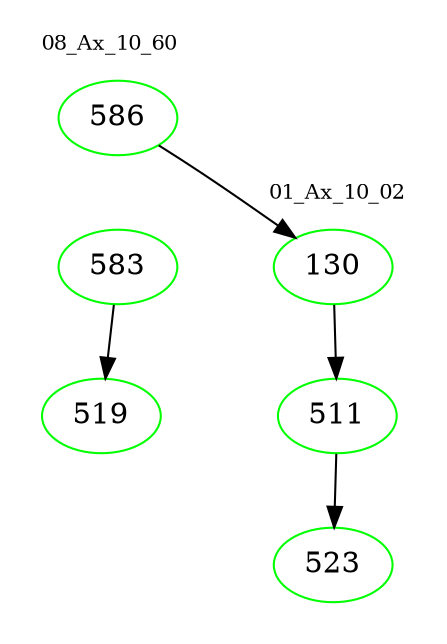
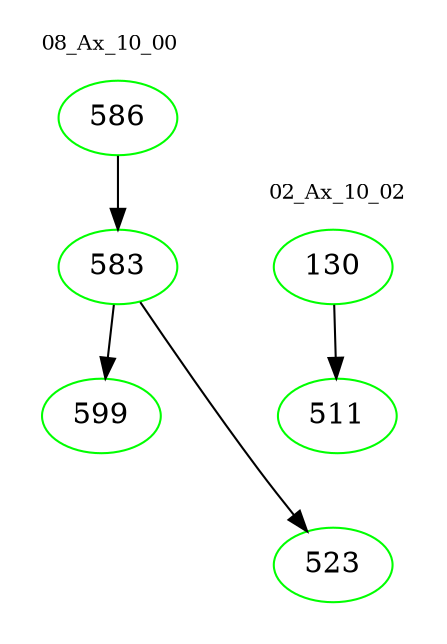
(110, 44) -> (110, 44)
(219, 185) -> (118, 182)
(337, 193) -> (337, 193)
(101, 416) -> (101, 416)
(336, 480) -> (215, 410)
